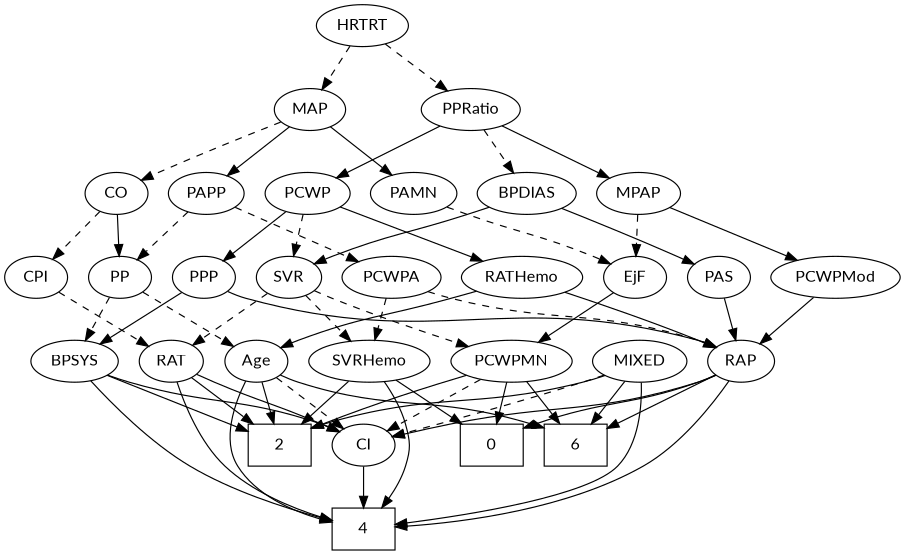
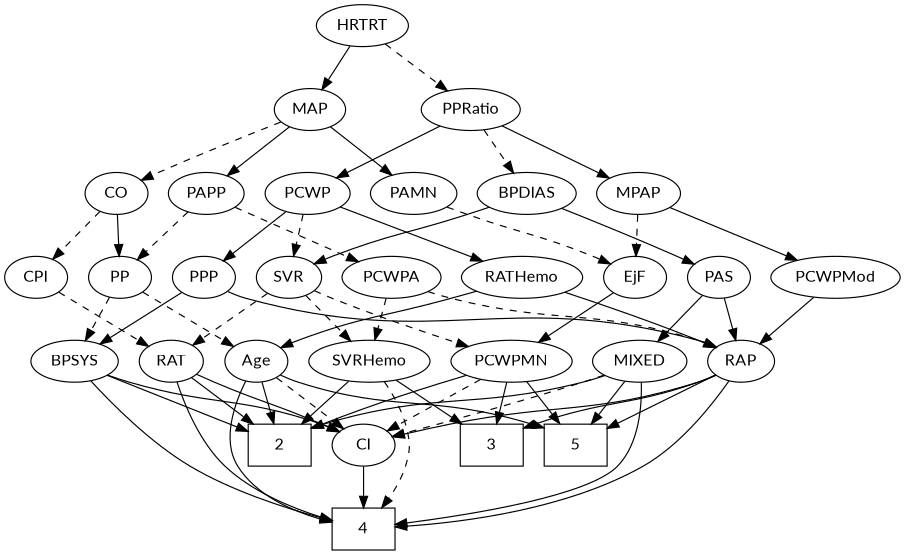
(339, 63) -> (339, 63)
none -> (684, 314)
(409, 443) -> (409, 443)
(492, 445) -> (492, 445)
(576, 445) -> (576, 445)
